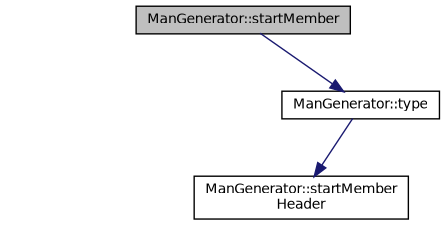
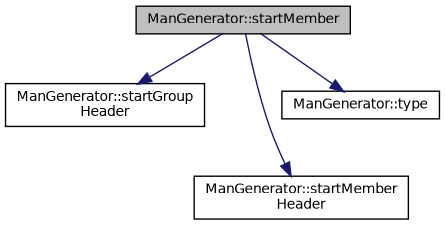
none -> (105, 105)
(337, 142) -> (261, 100)
